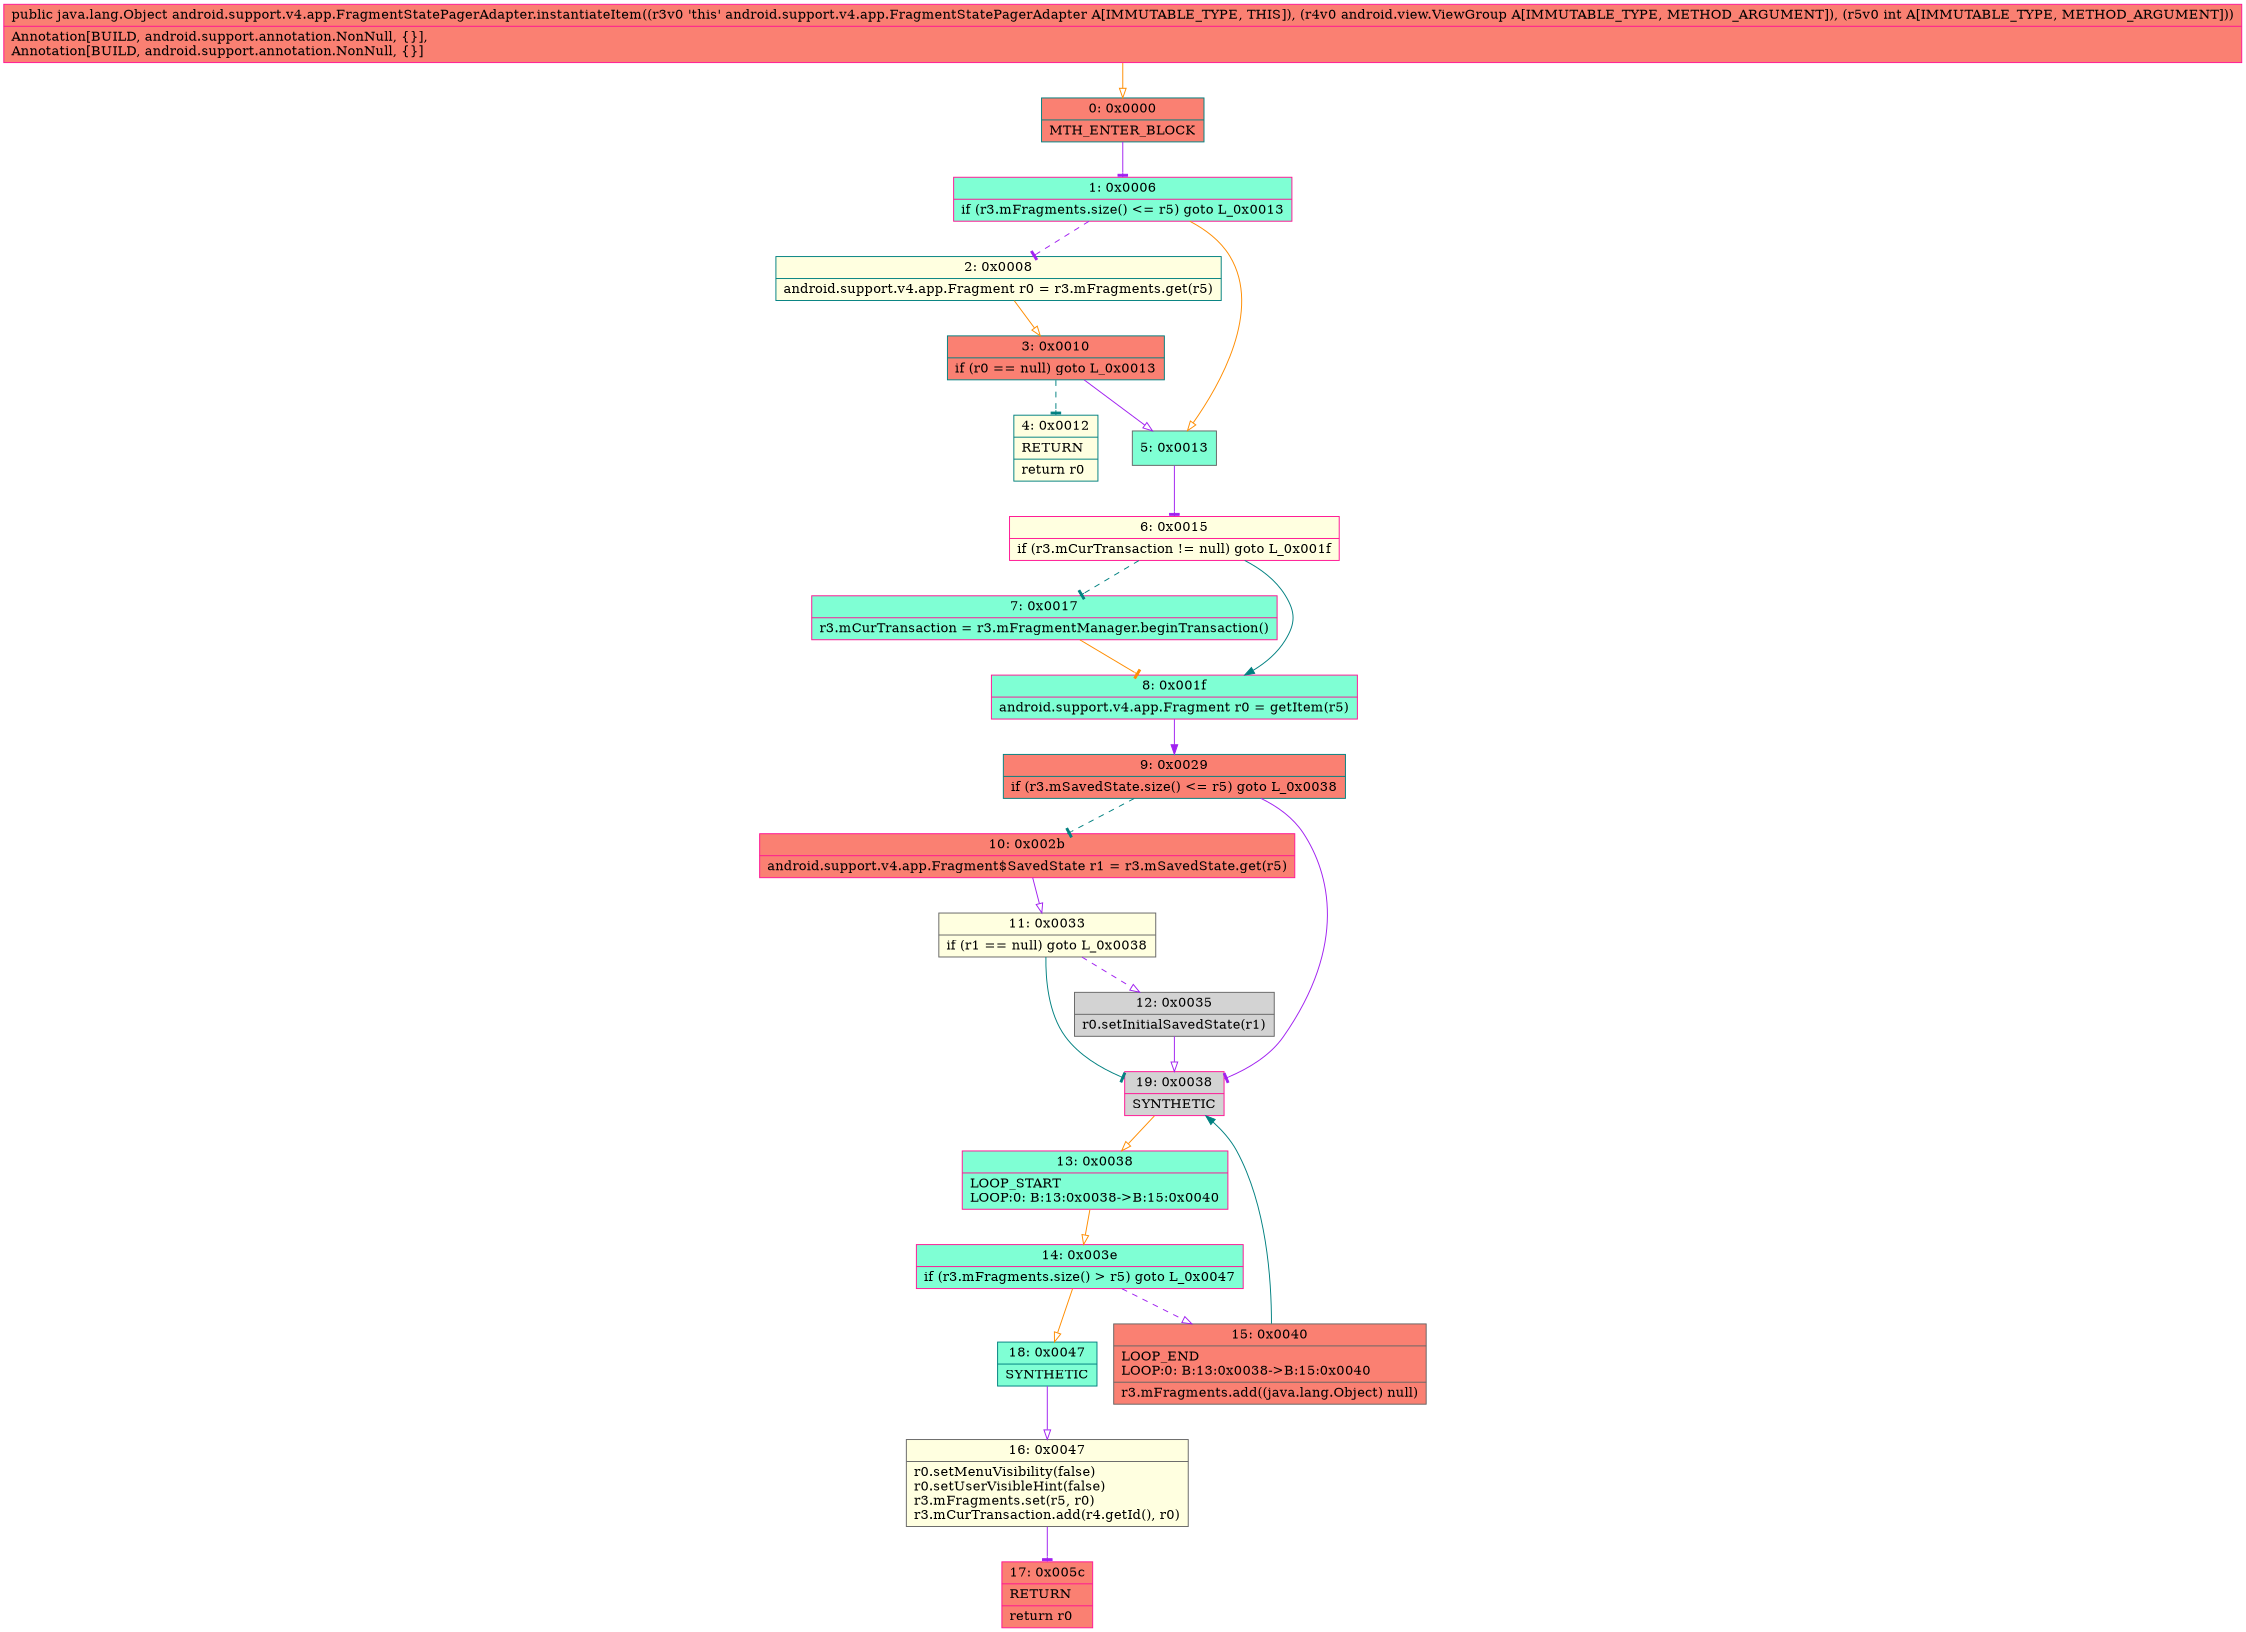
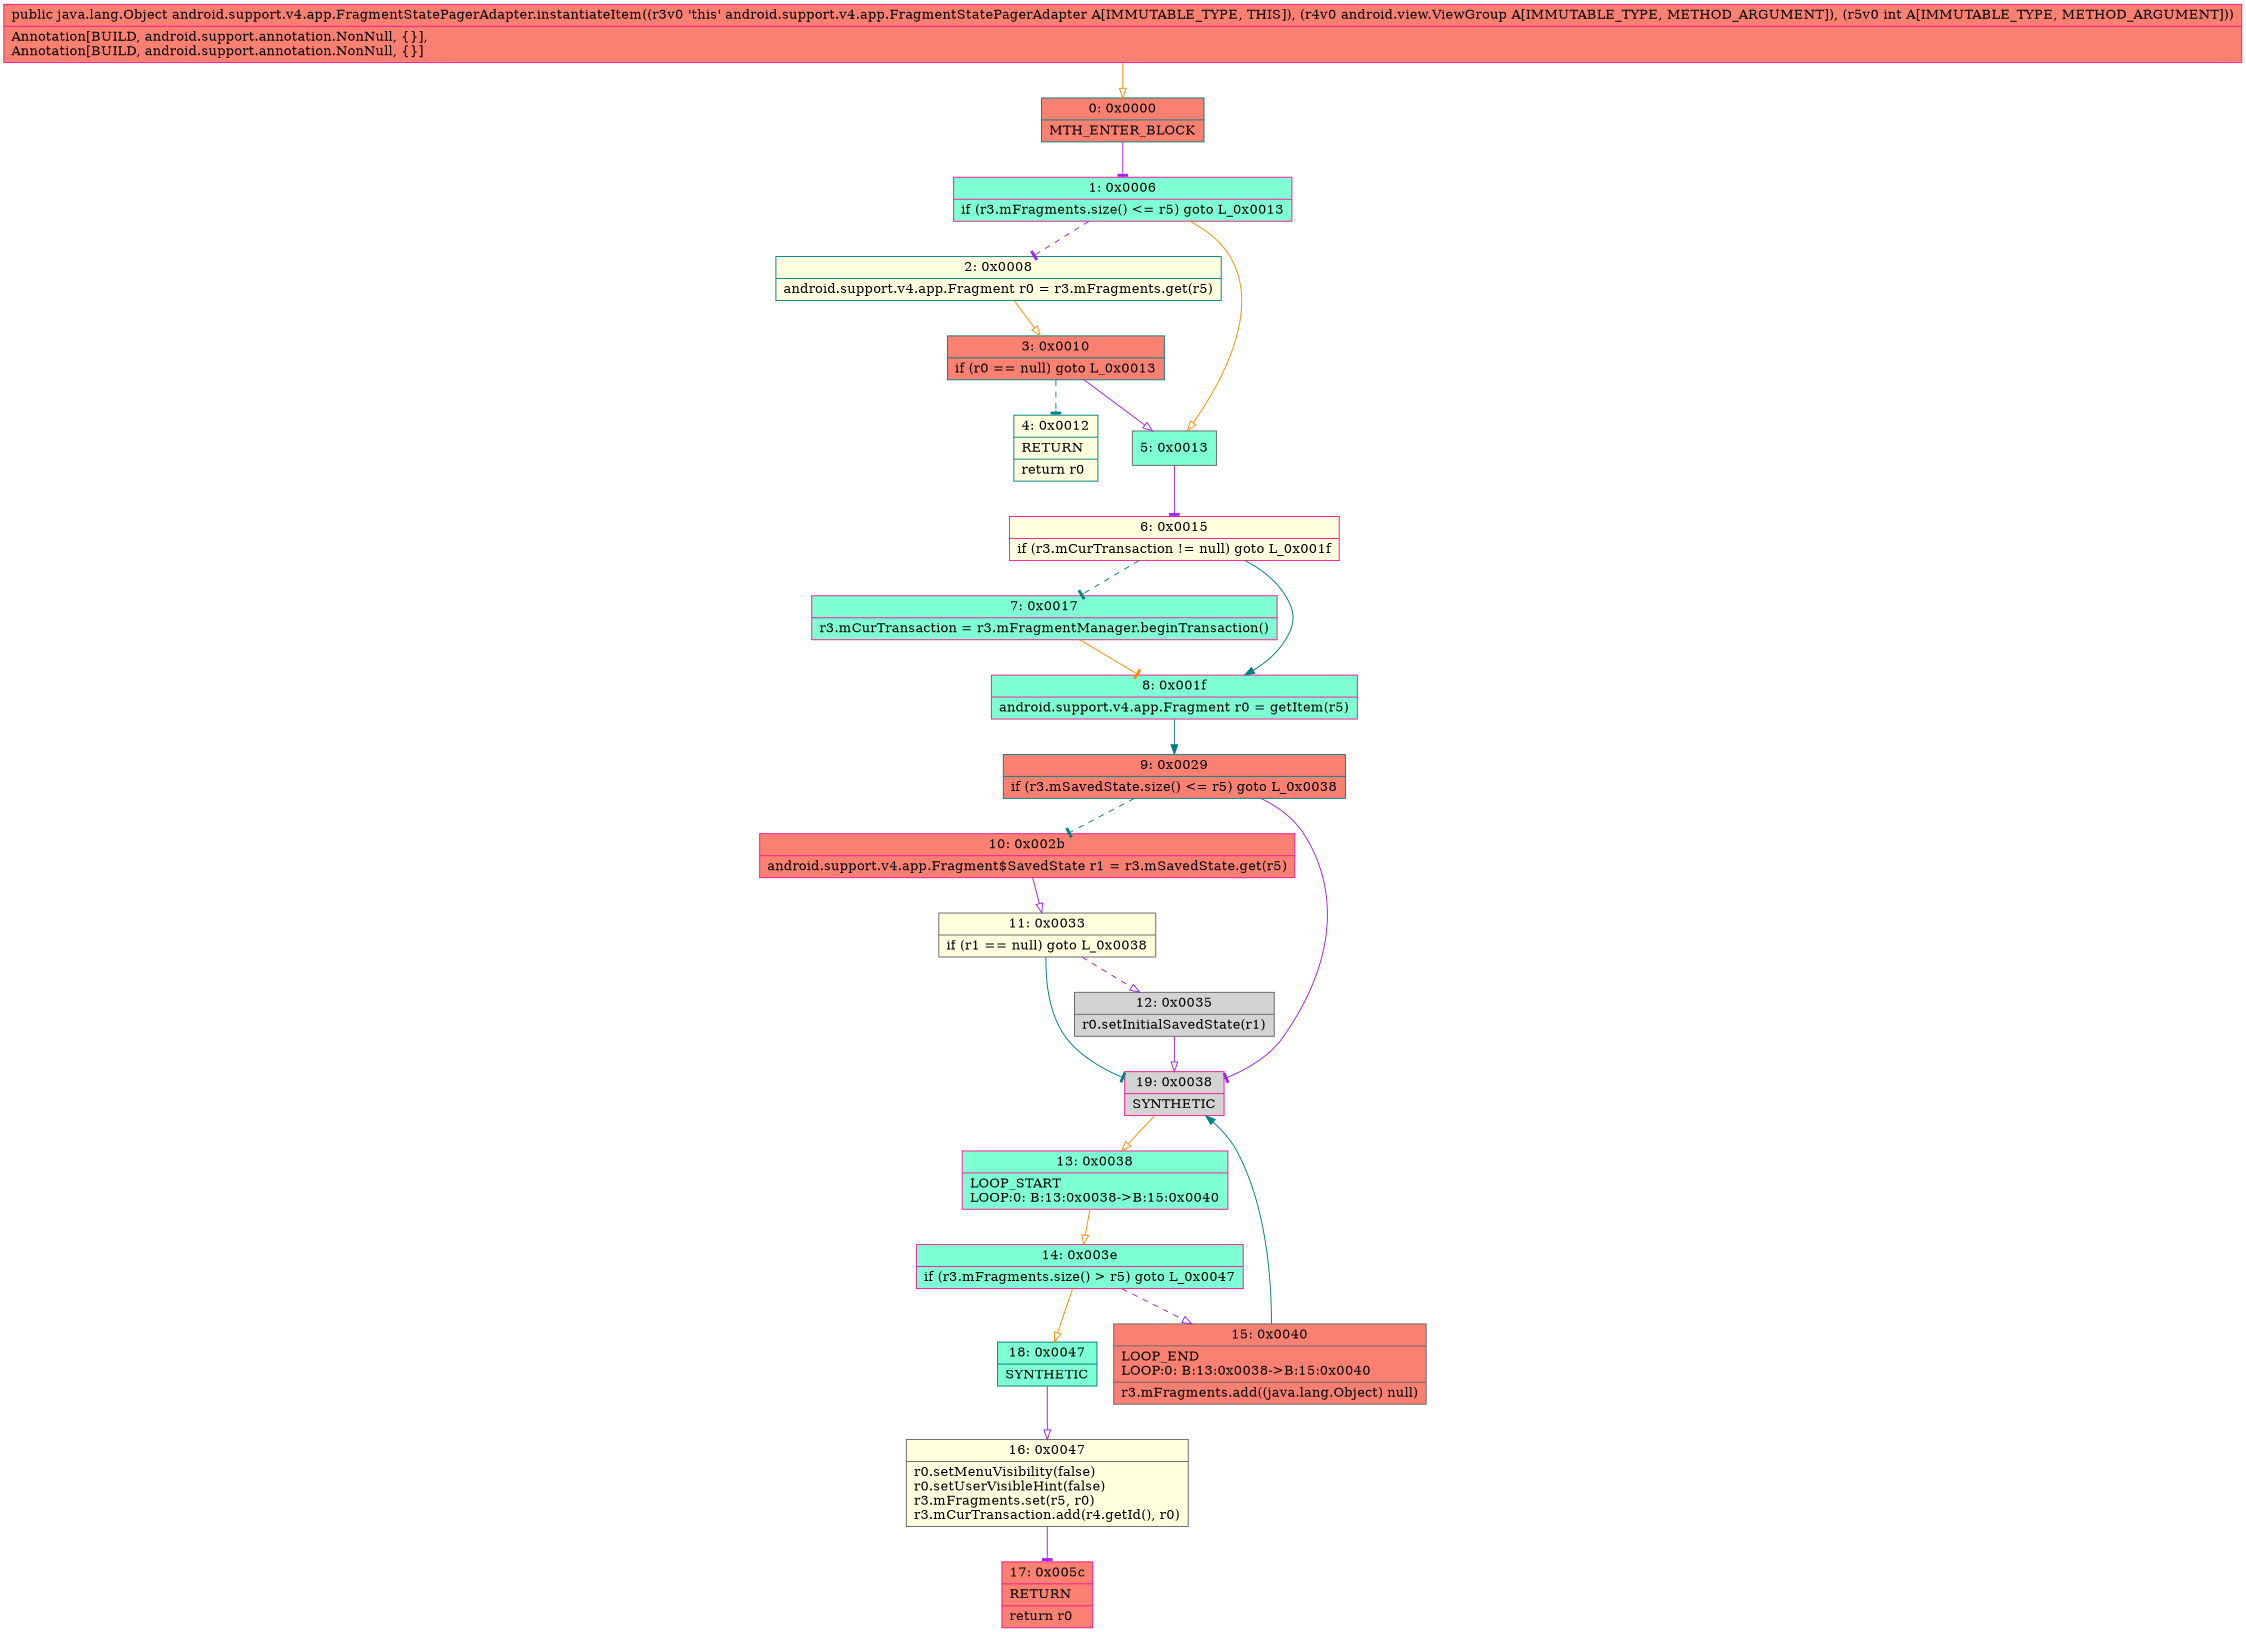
(1174, 732) -> (1174, 732)
